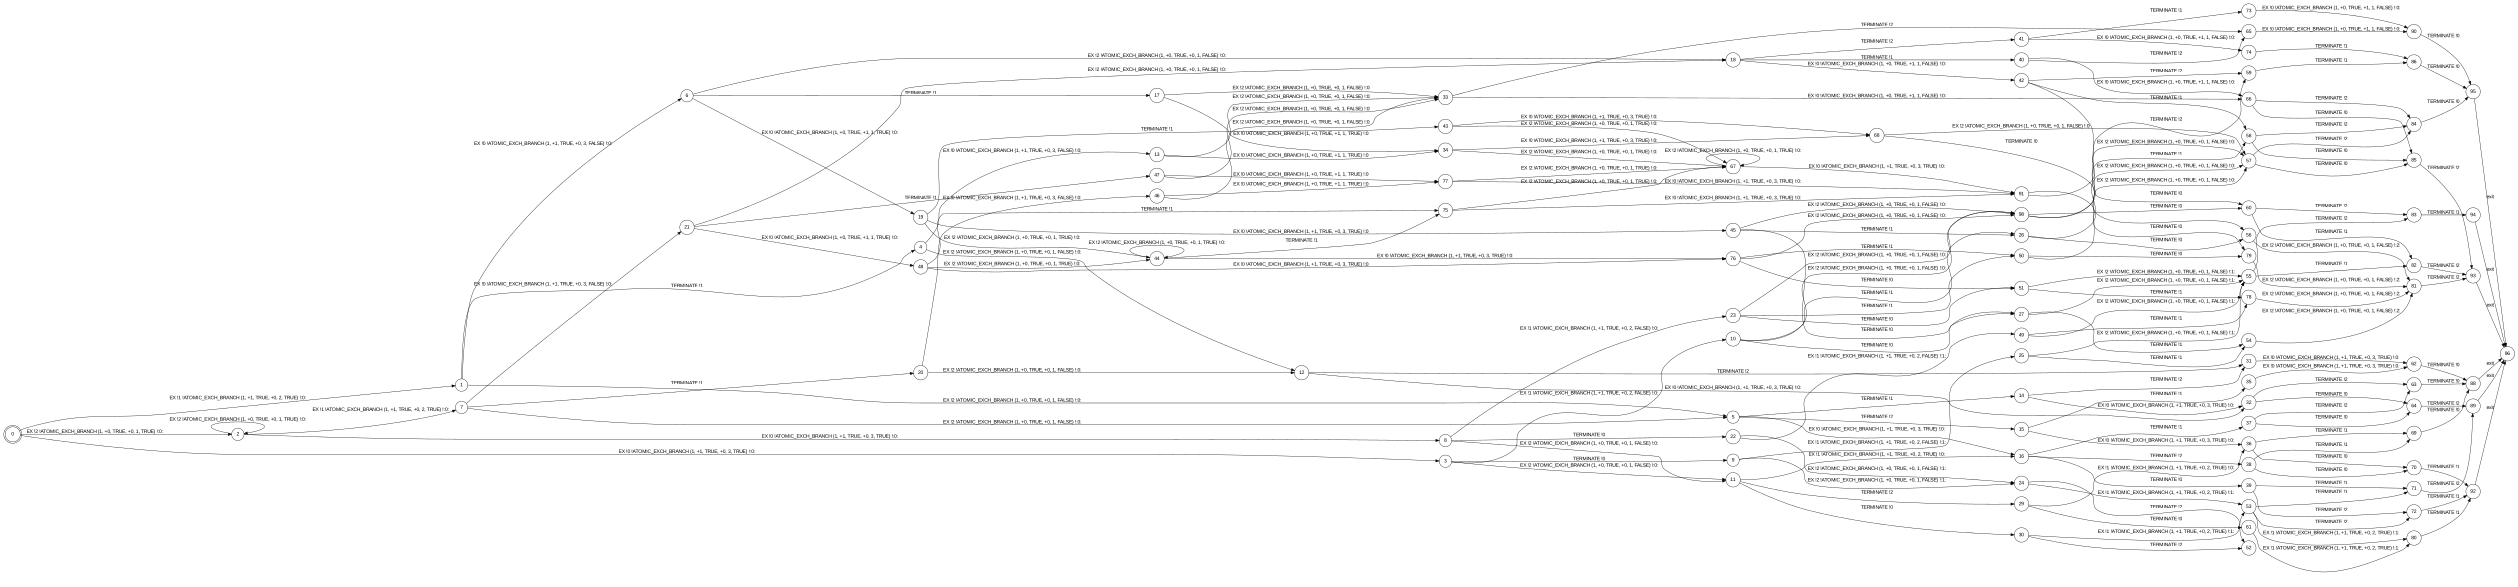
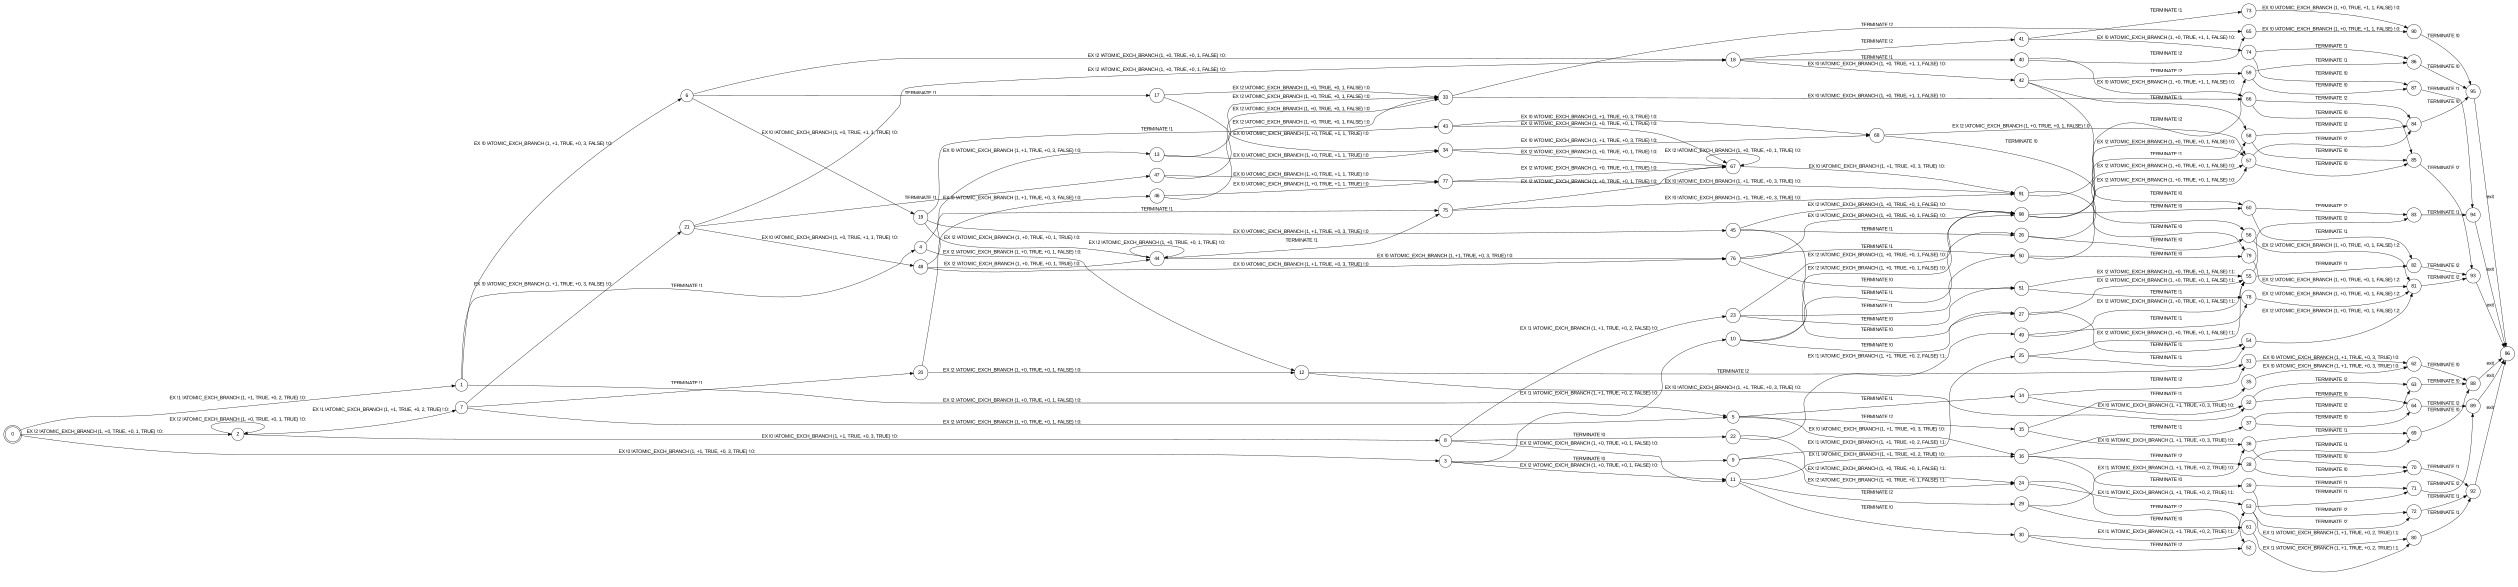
none -> (2414, 88)
